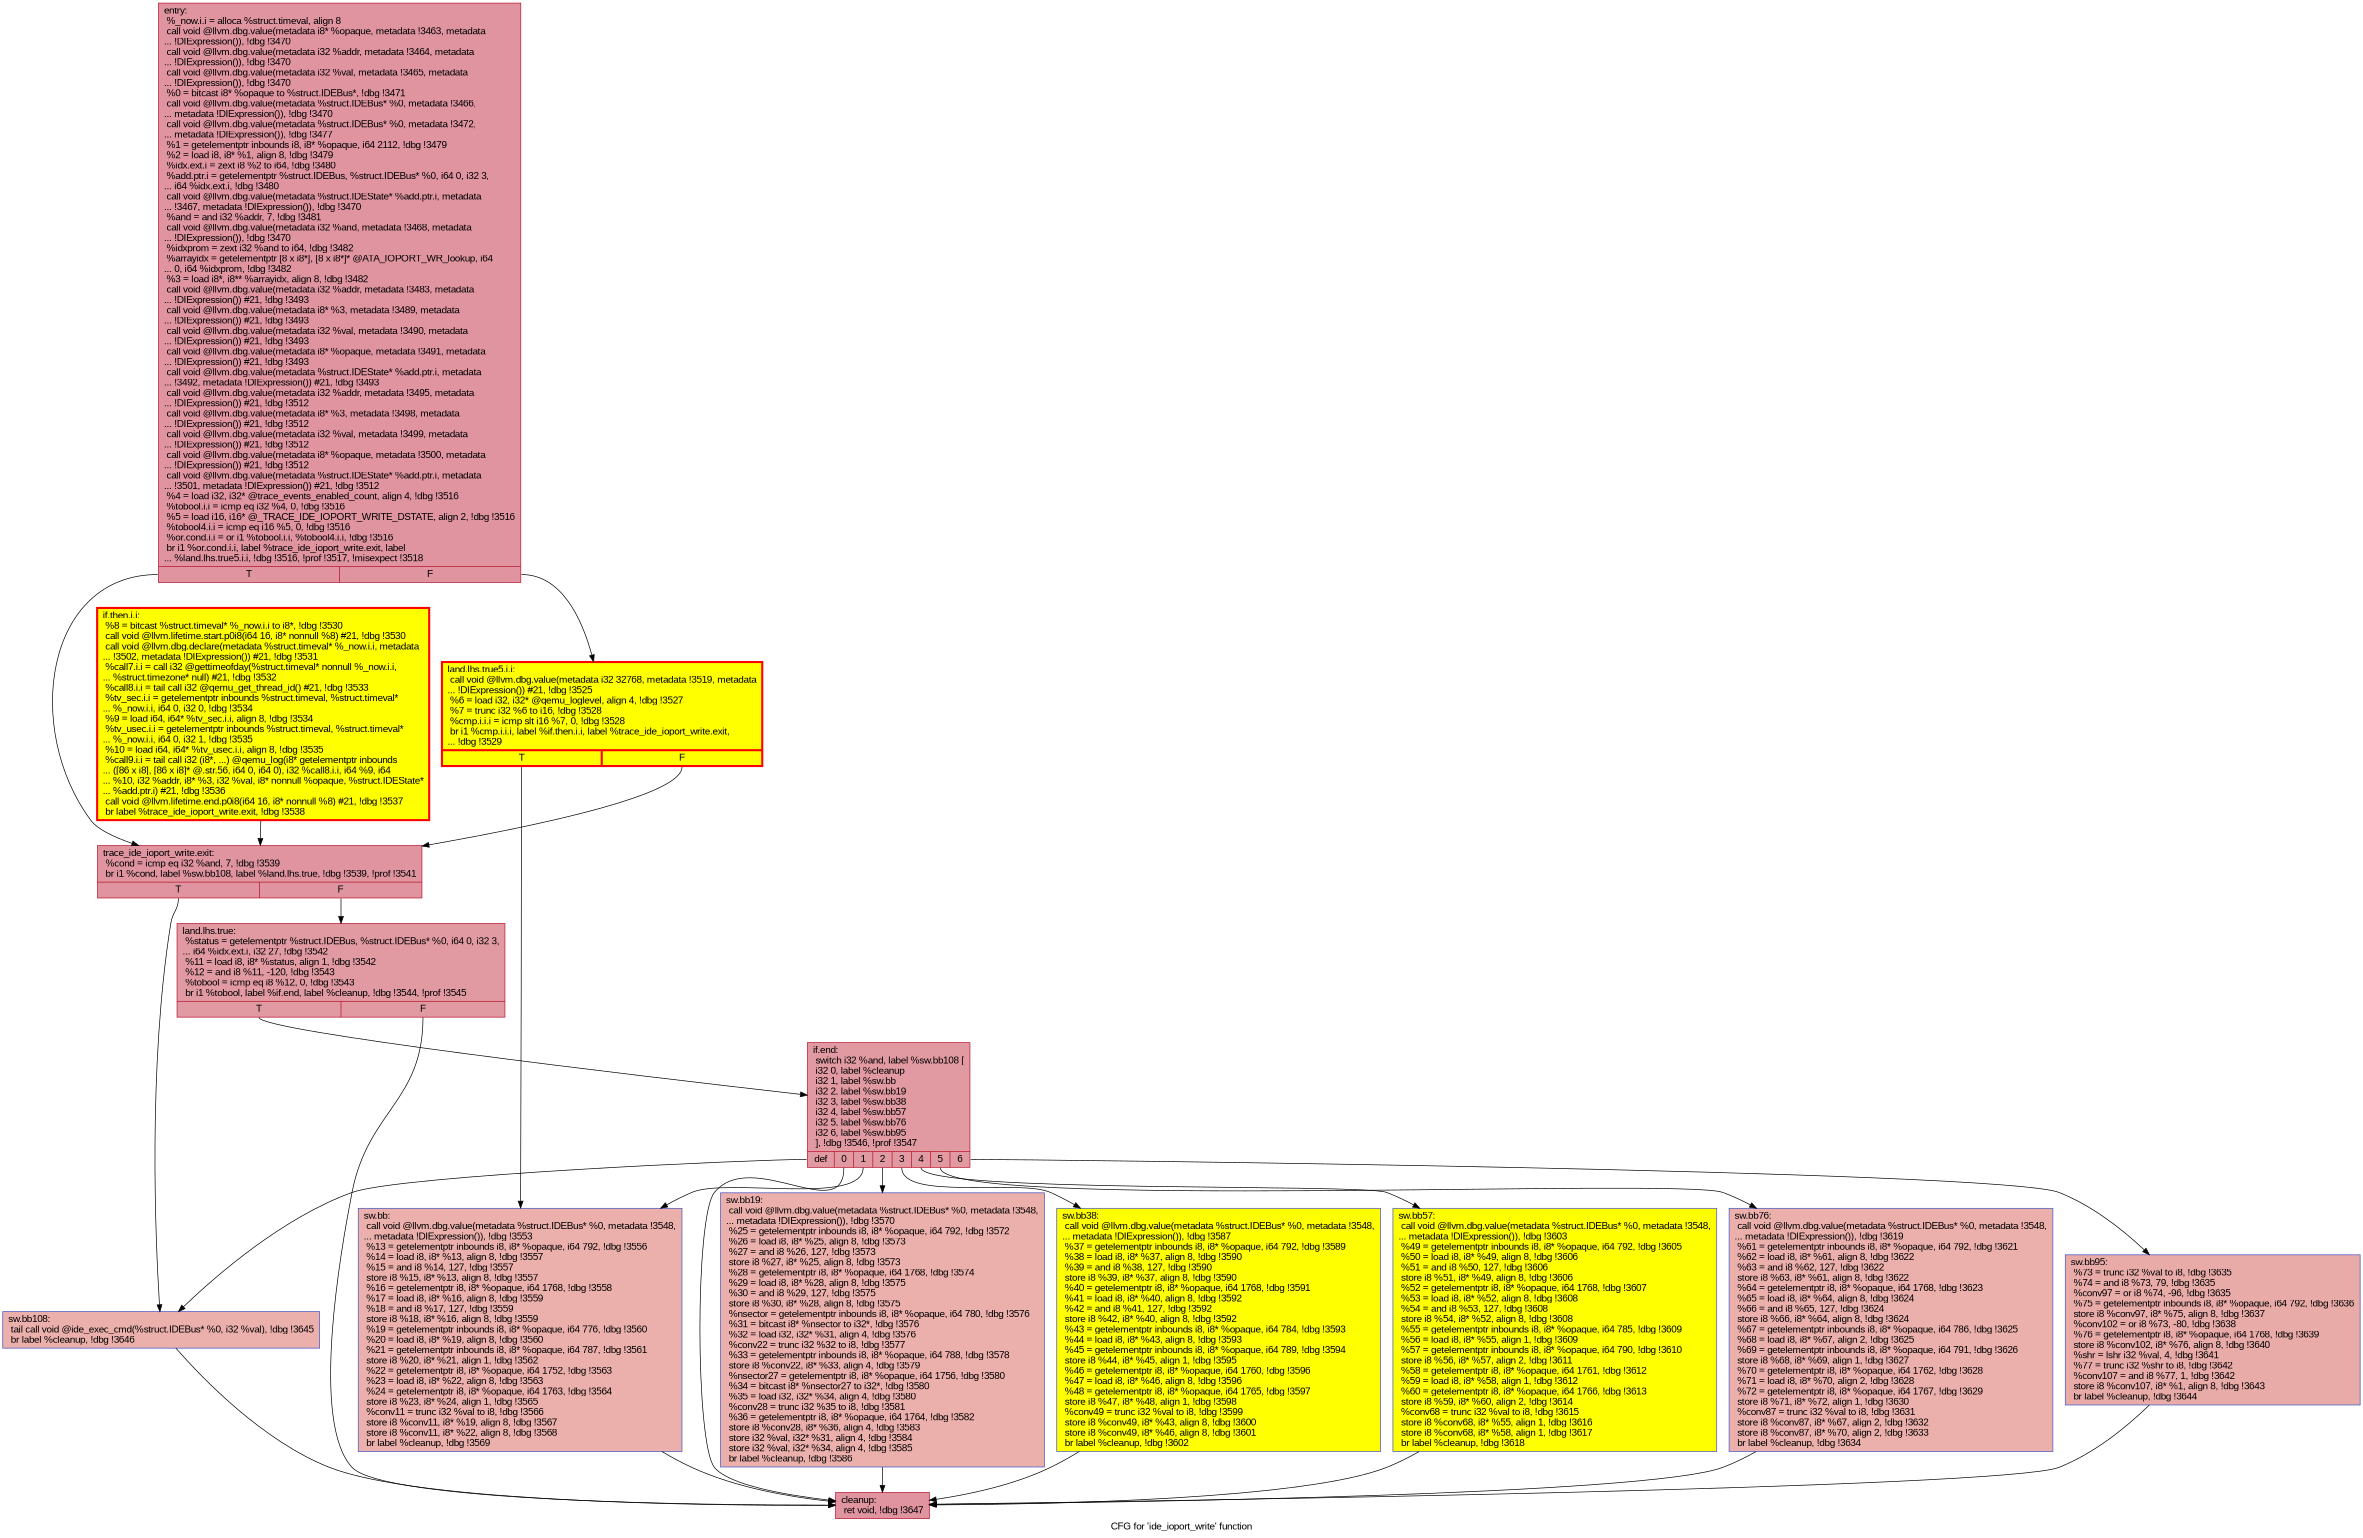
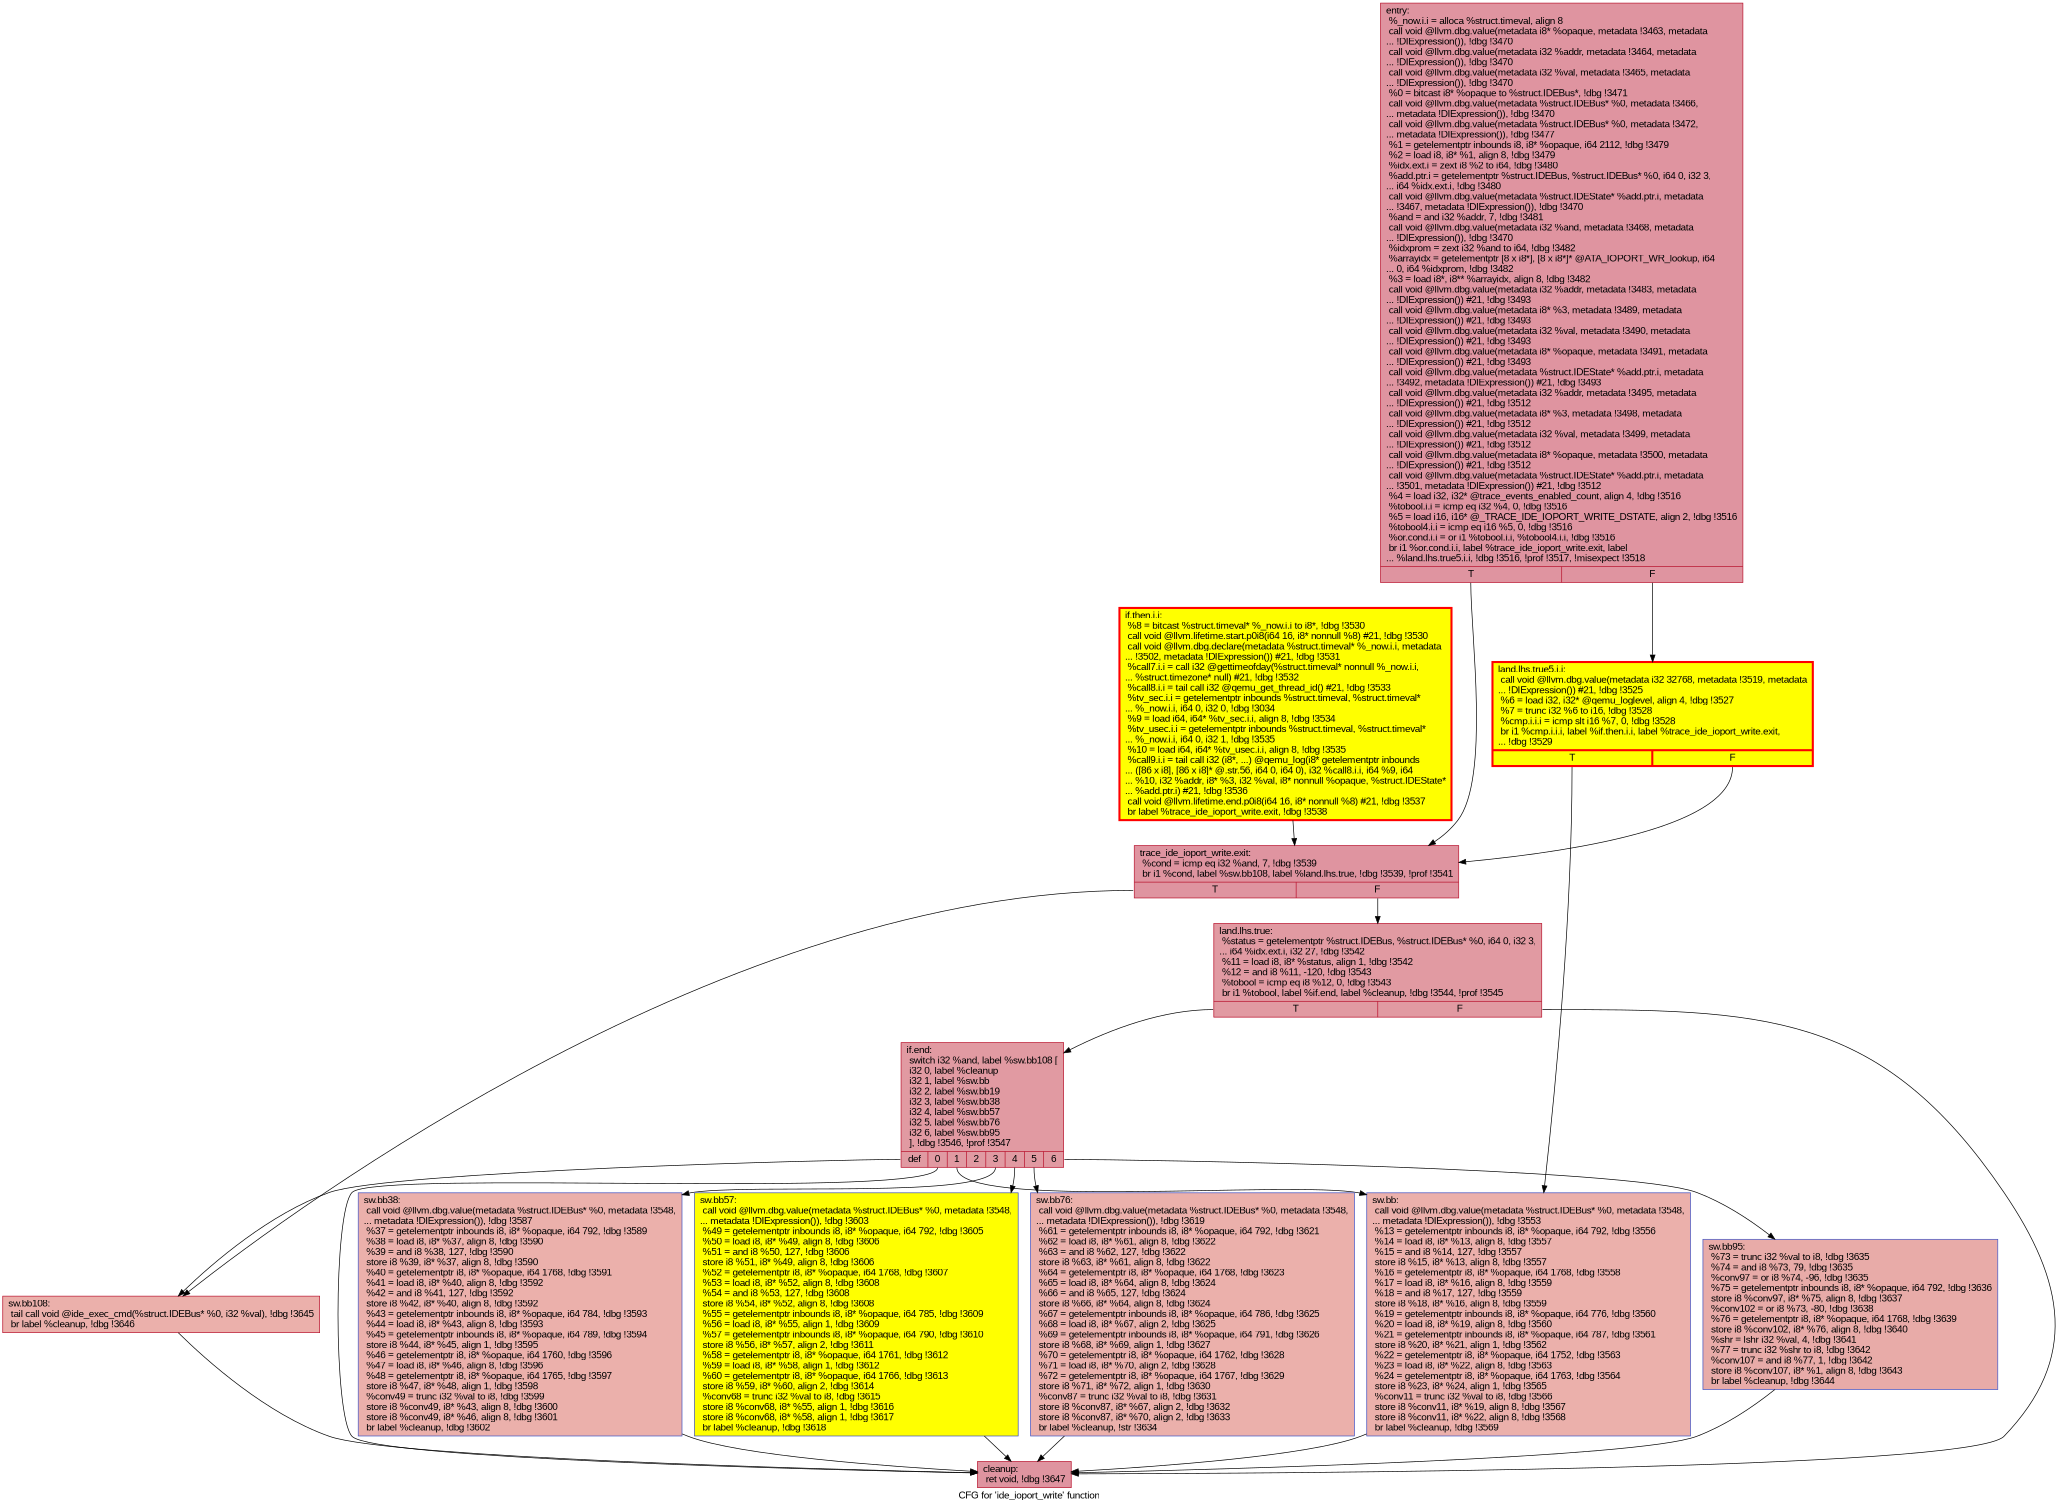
(178, 709) -> (1200, 709)
(161, 1330) -> (161, 1314)
(882, 1330) -> none
(1219, 1330) -> (520, 1314)
(1798, 1443) -> (1097, 1428)
